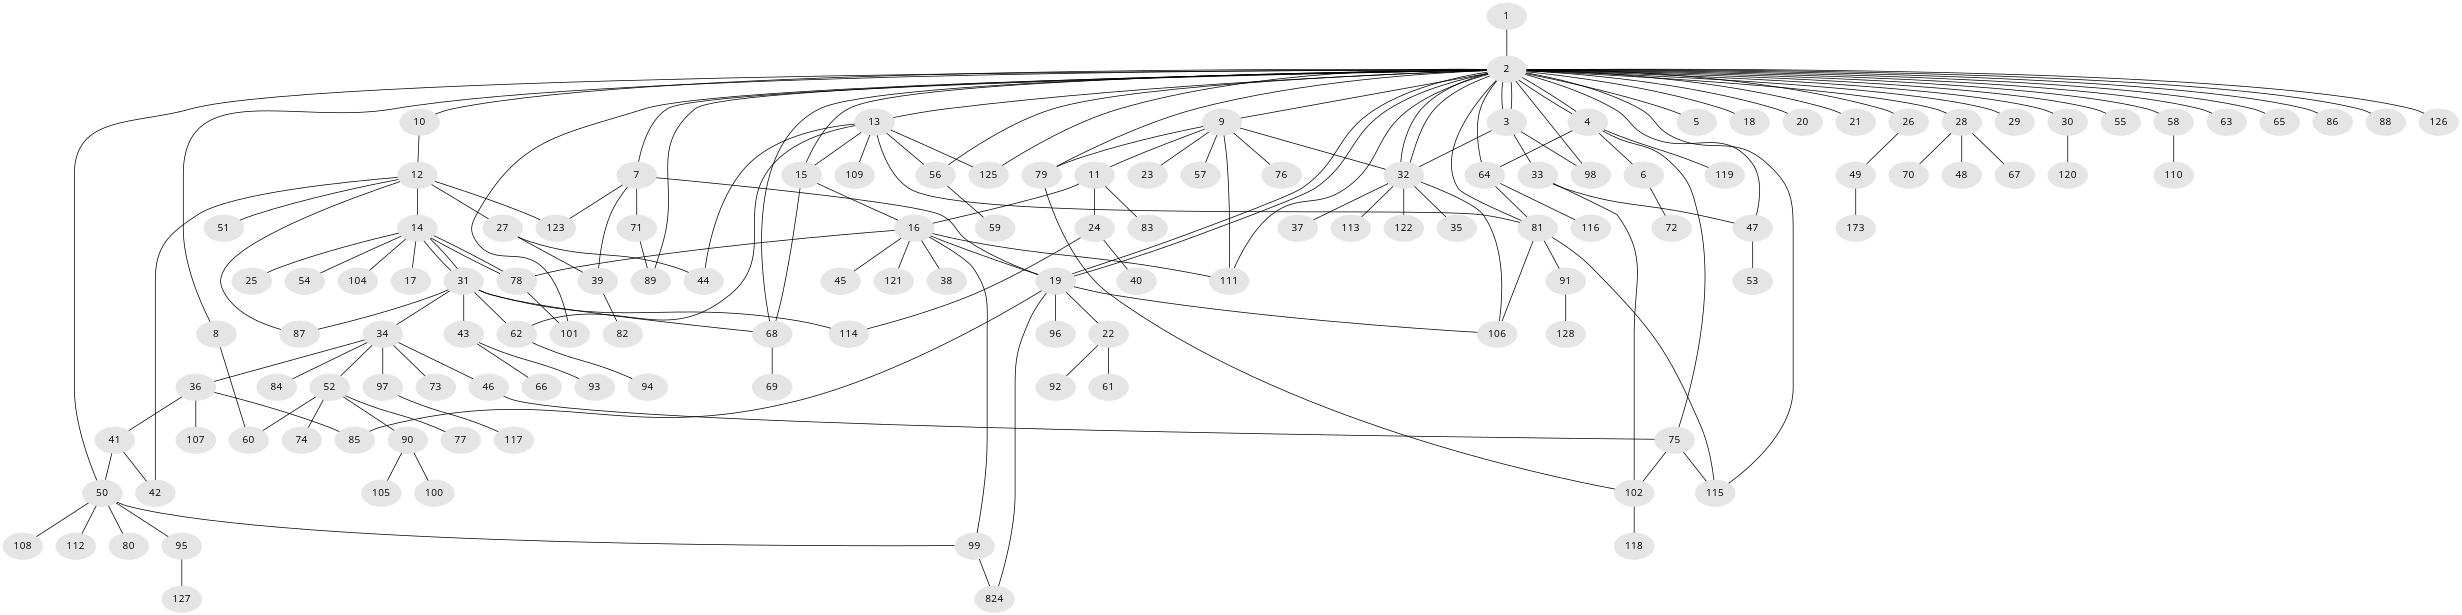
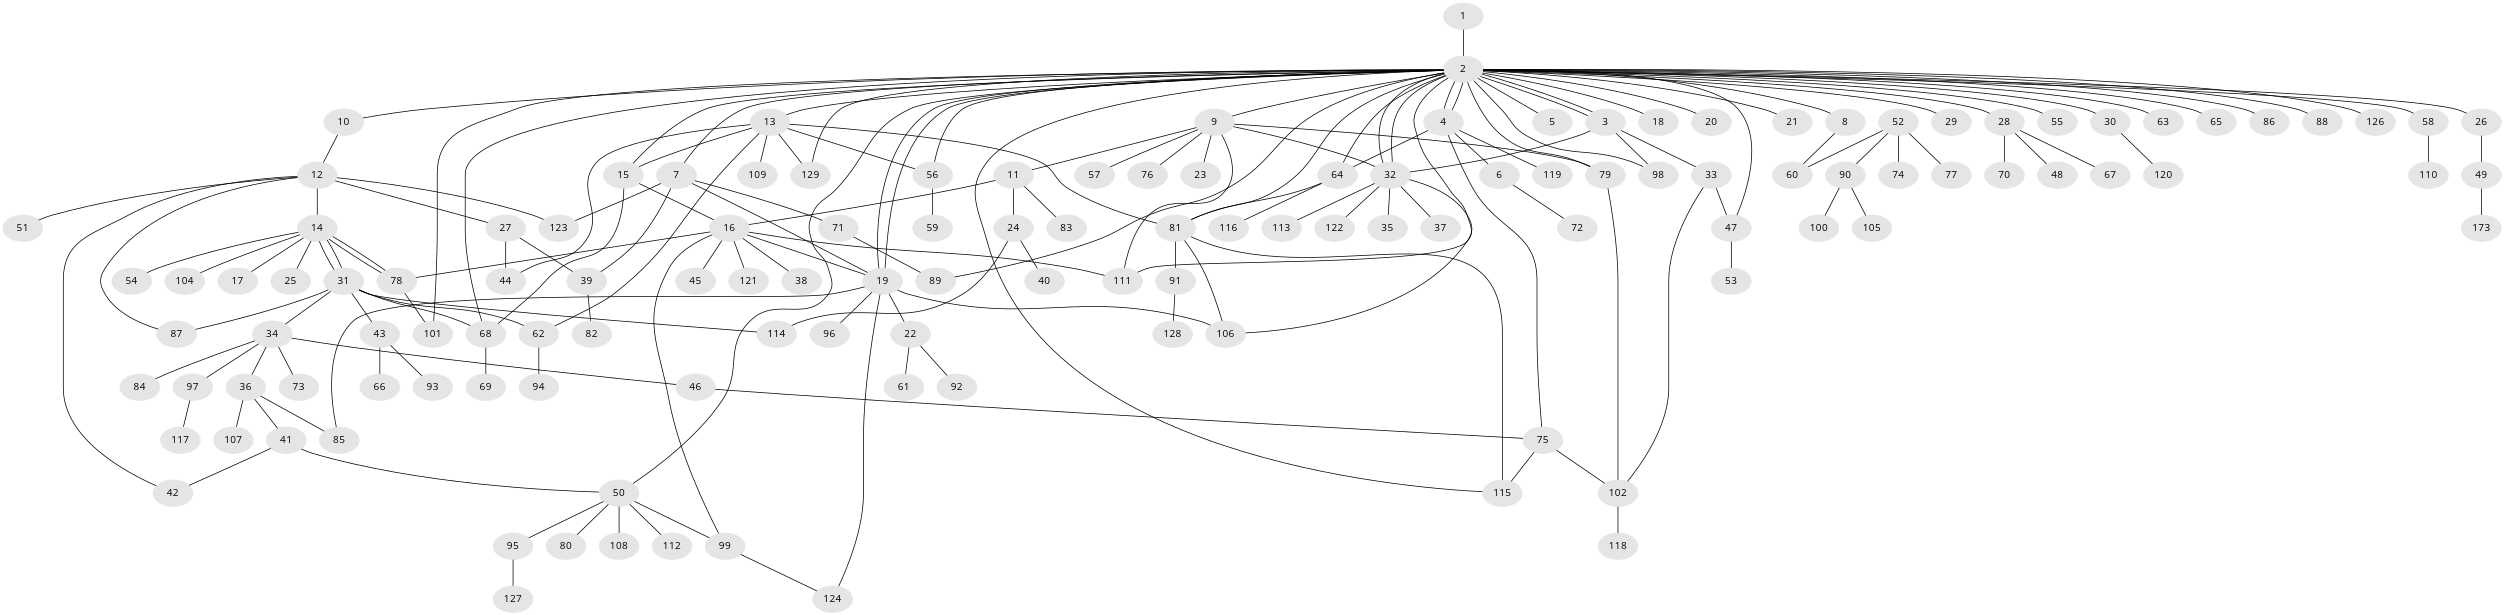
(989, 175) -> (810, 175)
(356, 361) -> none
(994, 599) -> (833, 599)
